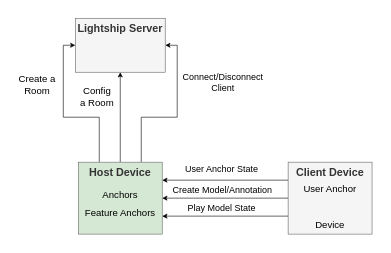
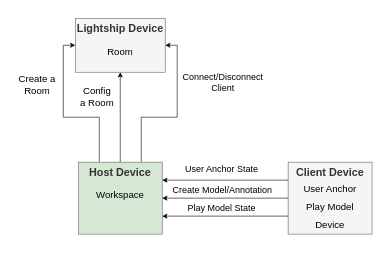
(120, 29) -> (120, 29)
none -> (120, 51)
(120, 195) -> (120, 195)
none -> (330, 207)
(120, 213) -> none
